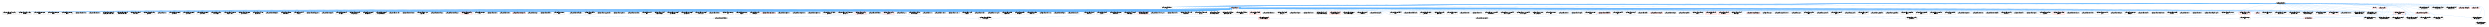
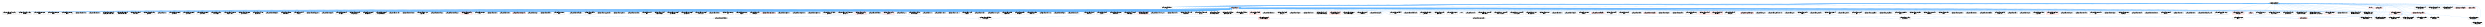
(1465, 13) -> (1461, 13)
(2321, 13) -> (2316, 13)
